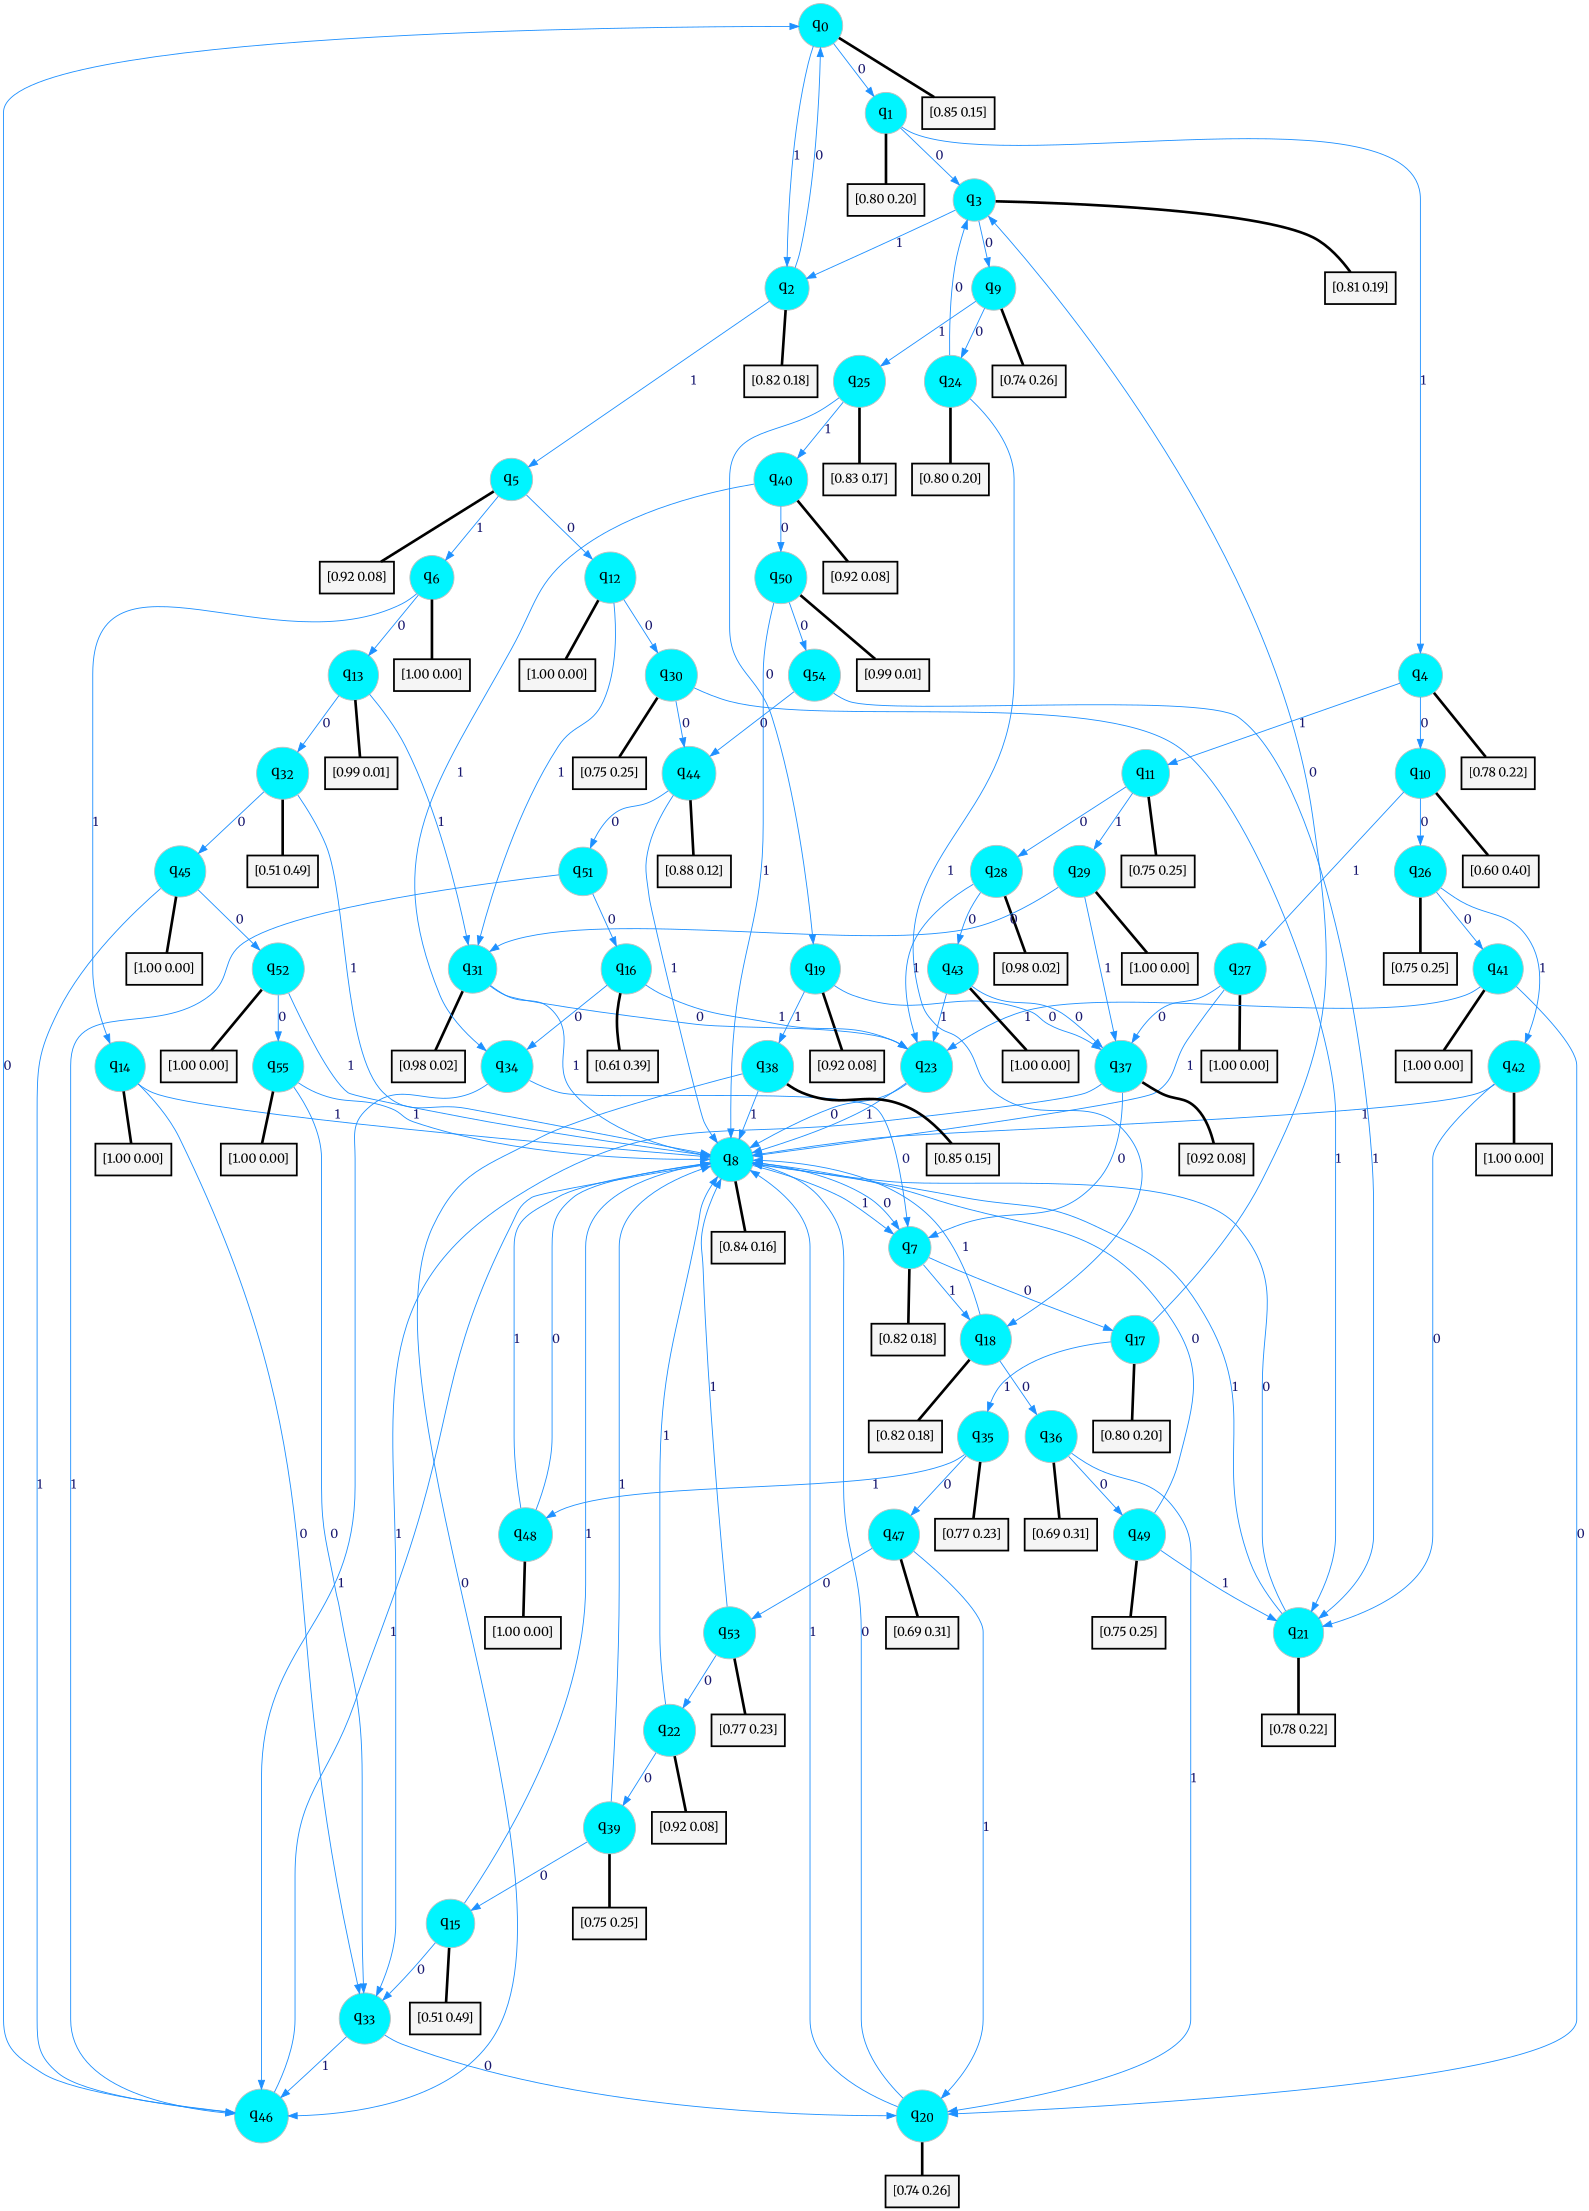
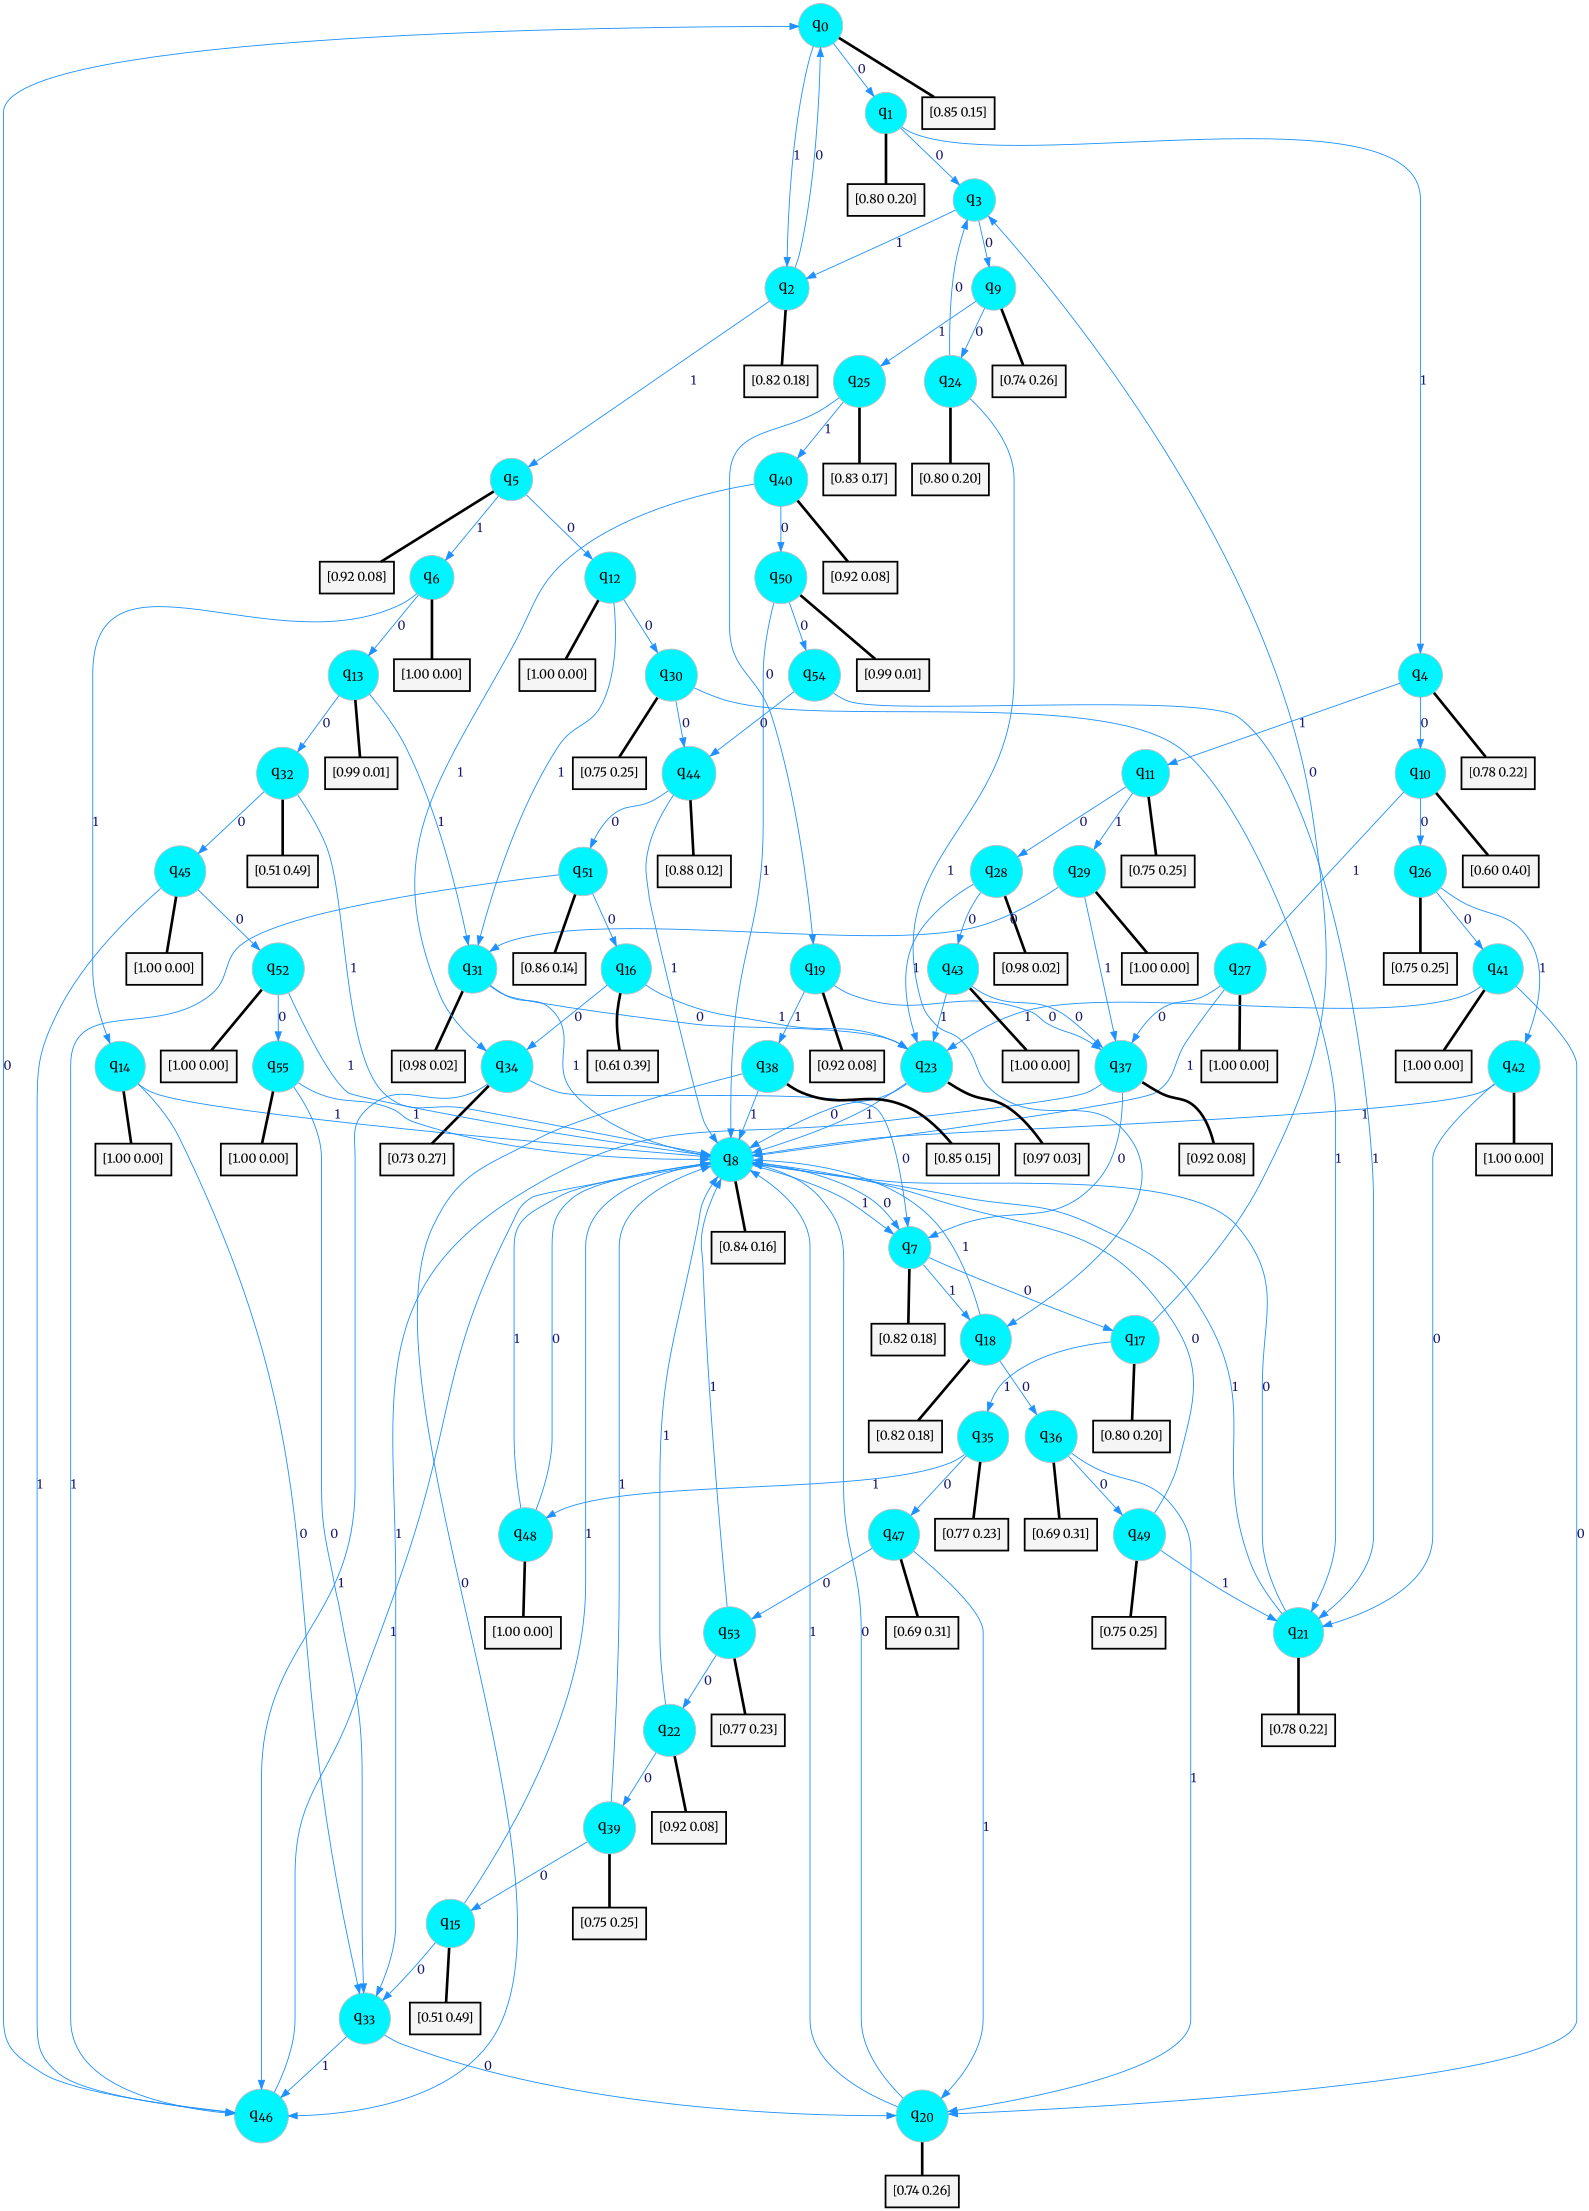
(1360, 288) -> none
none -> (549, 969)
none -> (417, 1160)
none -> (1052, 1160)
